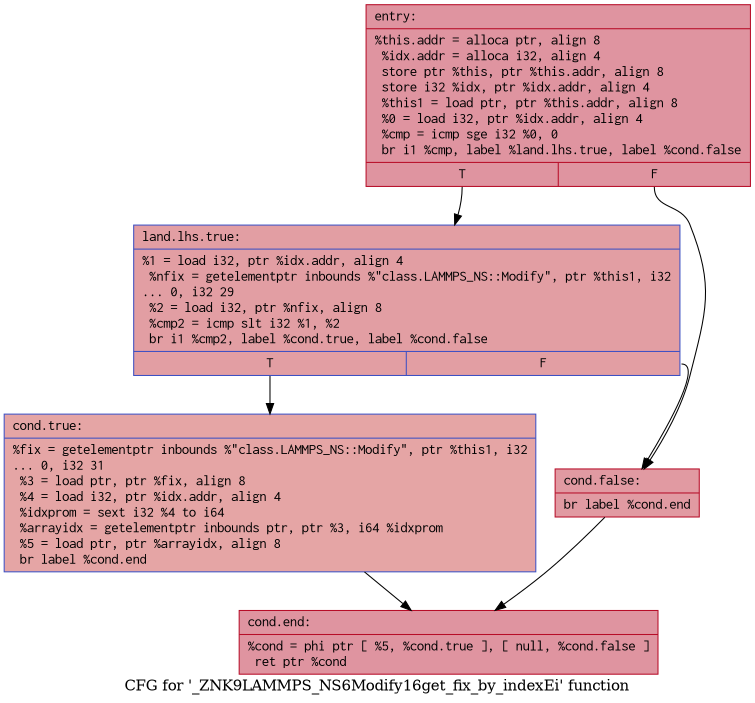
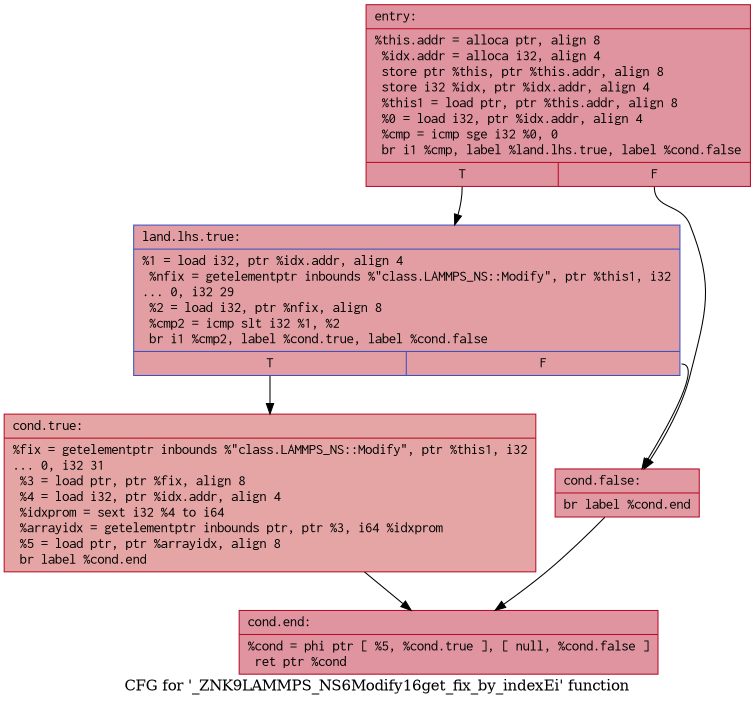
(270, 493) -> (270, 493)
